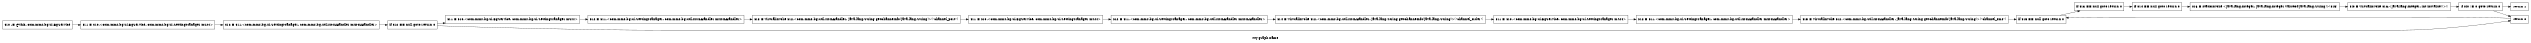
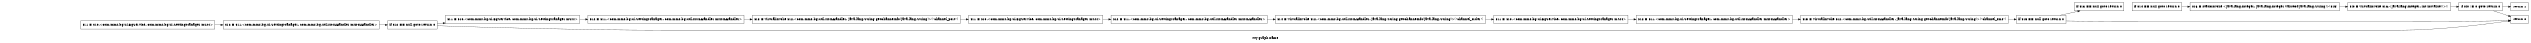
(2127, 7) -> none
(2290, 17) -> (2287, 21)
(37, 25) -> none
